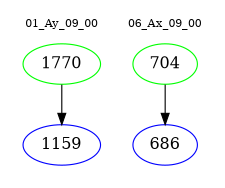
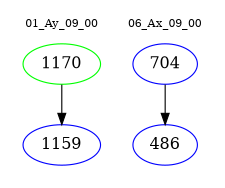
(62, 64) -> (62, 64)
(165, 64) -> (165, 64)
(165, 145) -> (165, 145)
